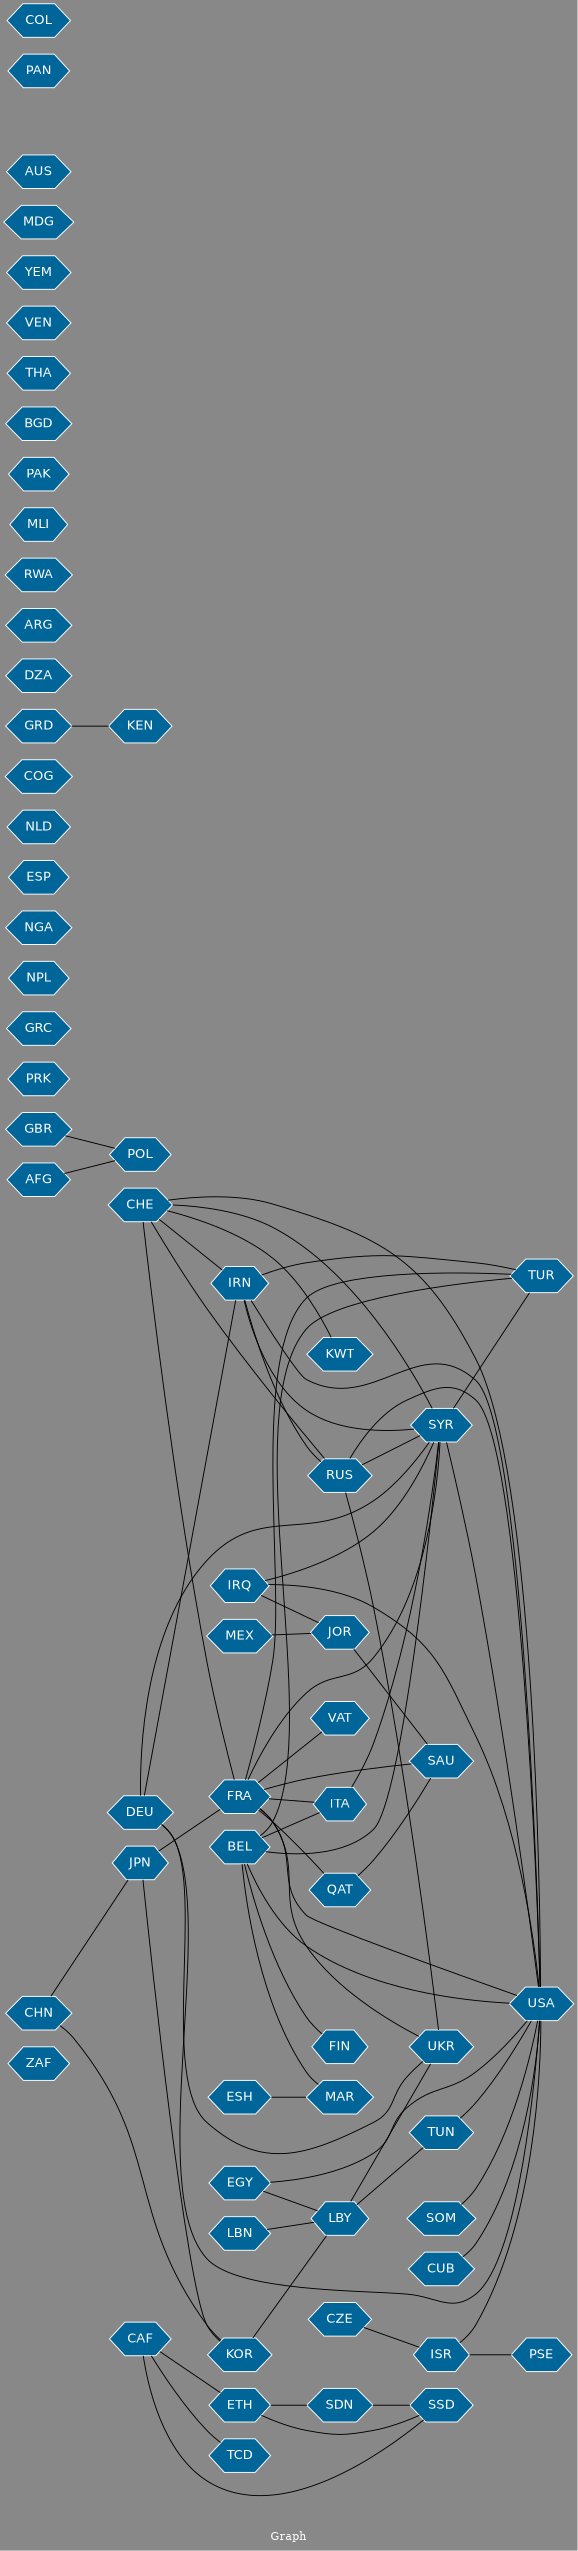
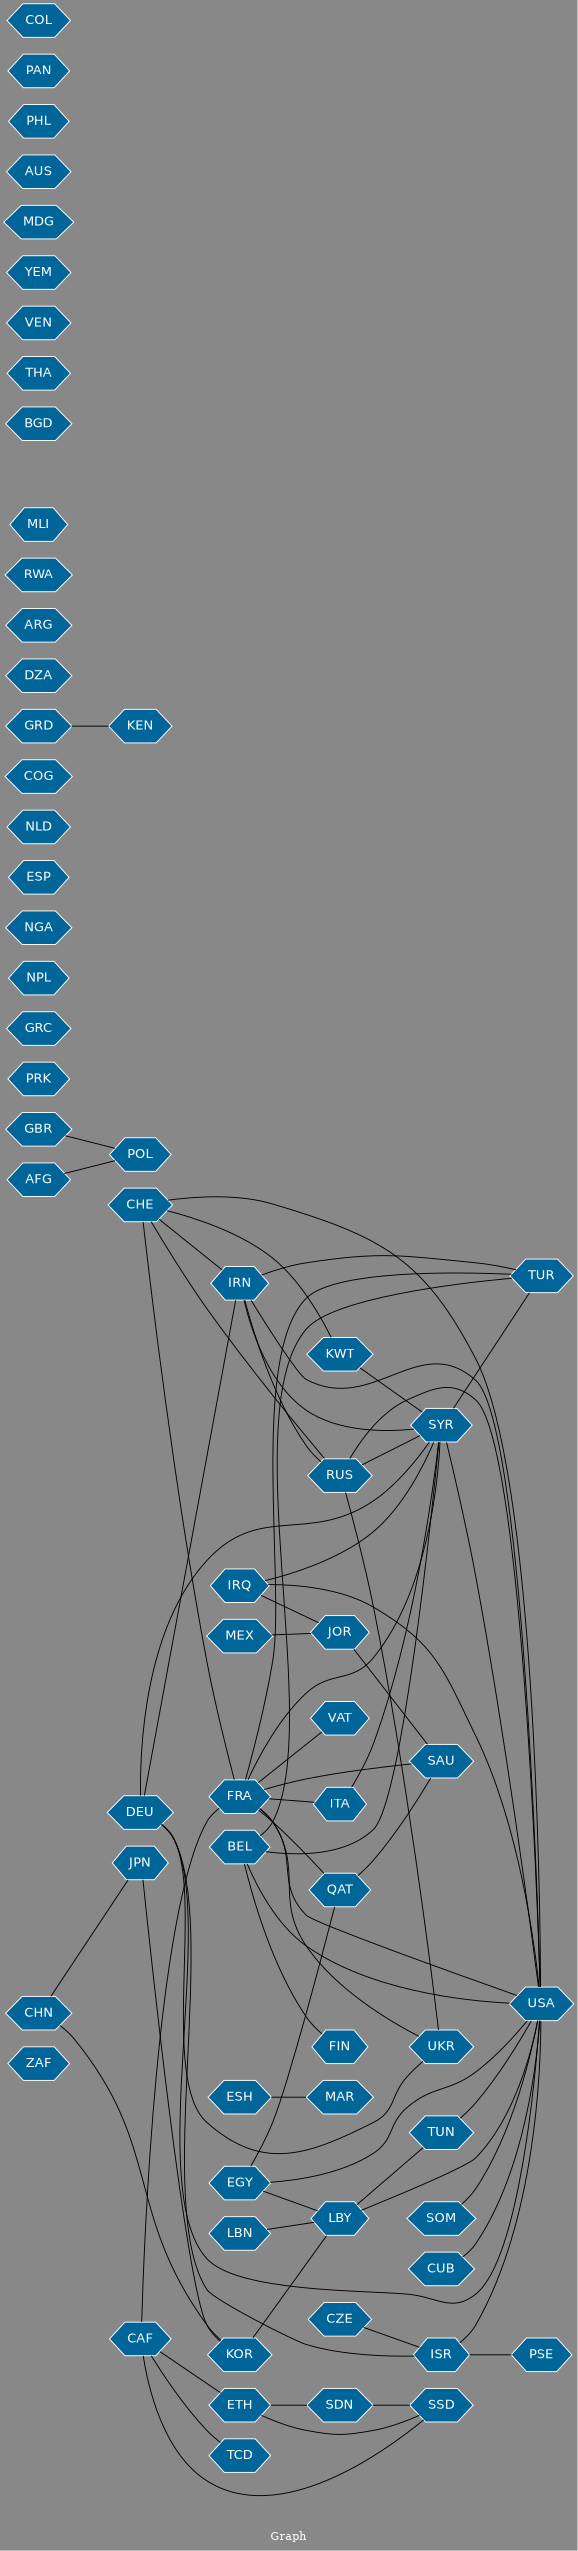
none -> (39, 121)
(39, 474) -> none
(330, 1269) -> (391, 1390)
(291, 1825) -> none
(189, 1830) -> (157, 2073)
(265, 1980) -> none
none -> (299, 2039)
(375, 2160) -> (484, 2148)
none -> (199, 2270)
